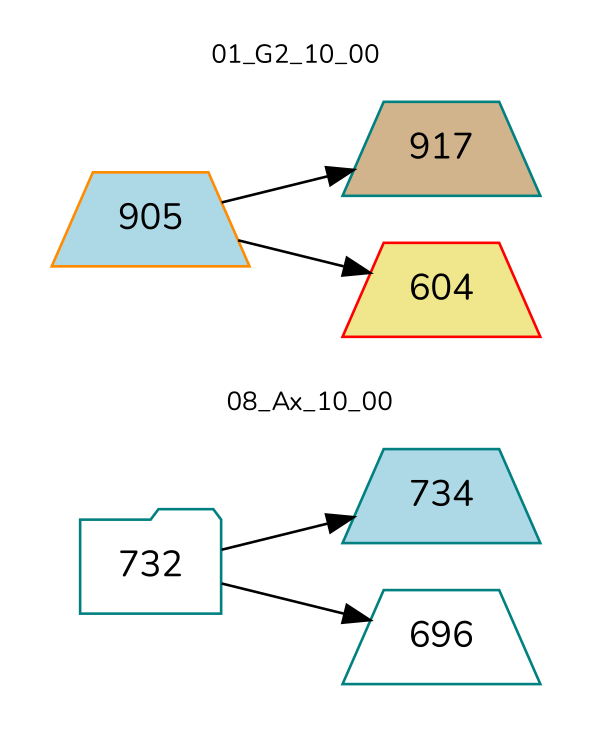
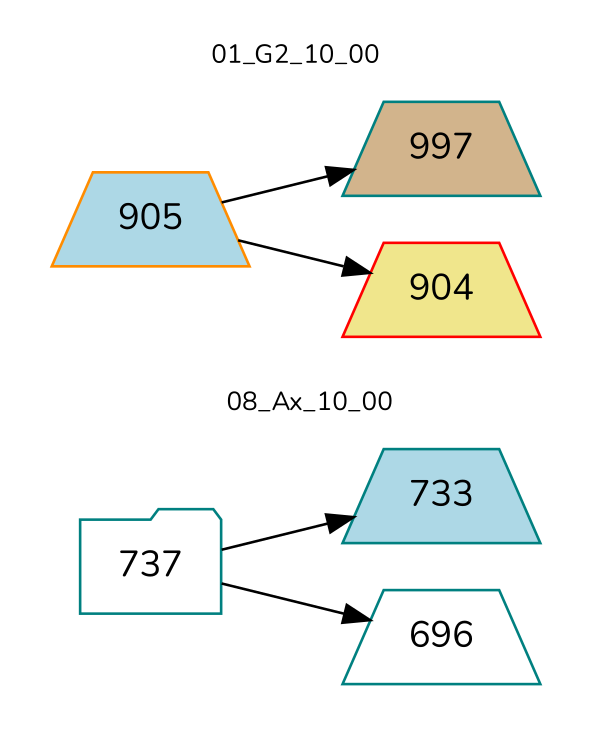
(441, 149) -> (441, 149)
(441, 290) -> (441, 290)
(441, 496) -> (441, 496)
(151, 567) -> (151, 567)
